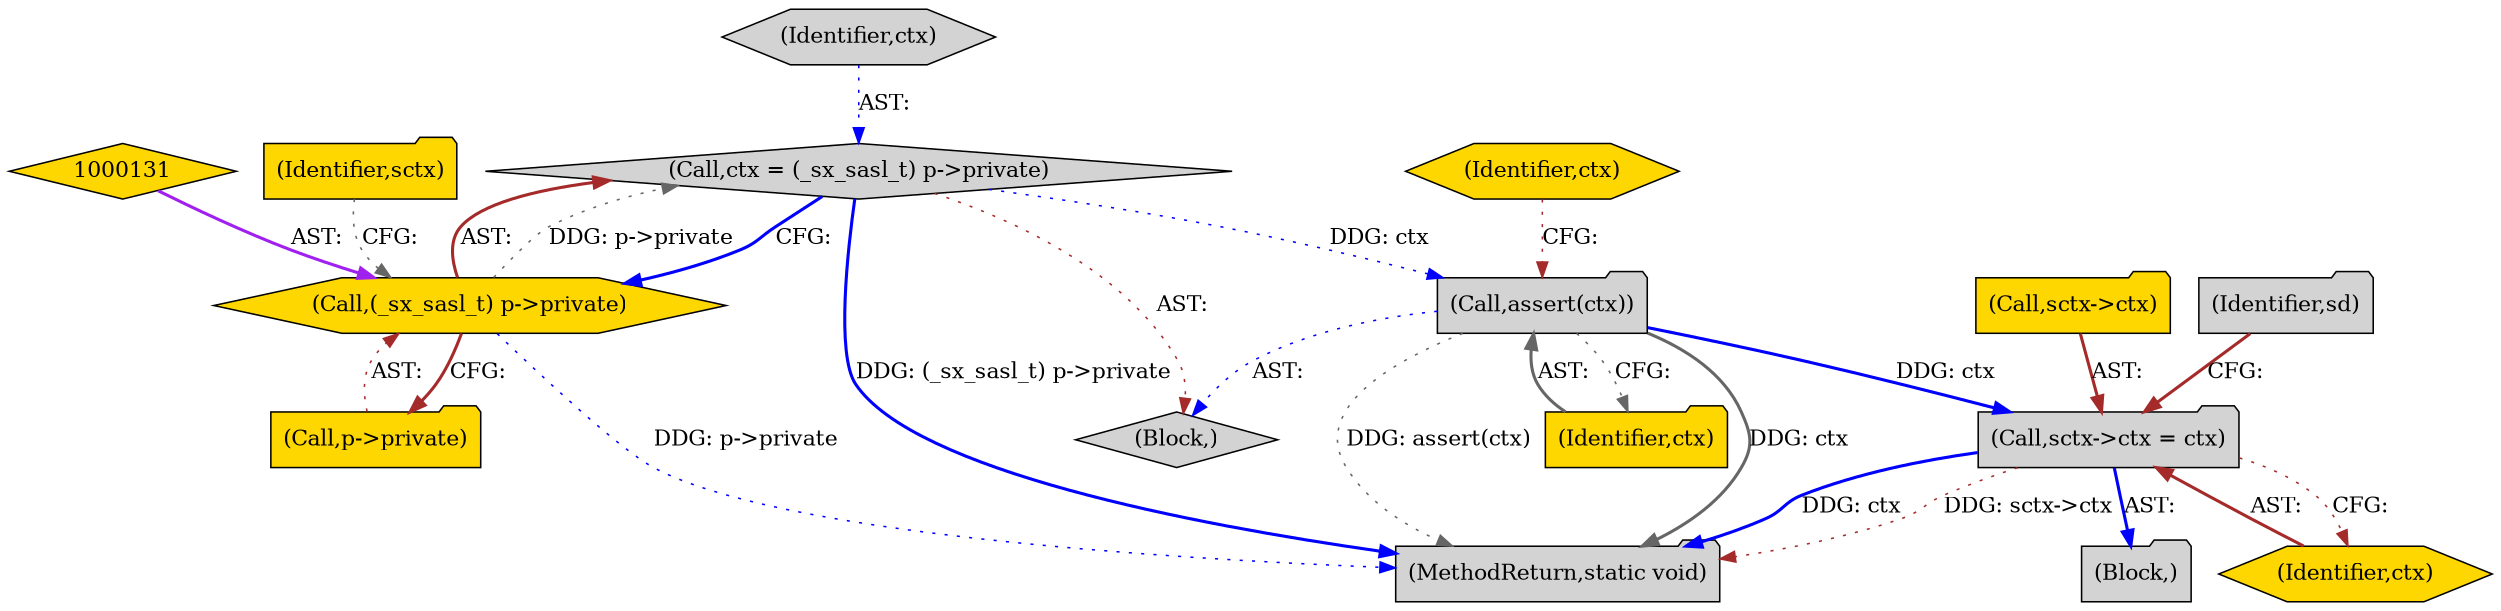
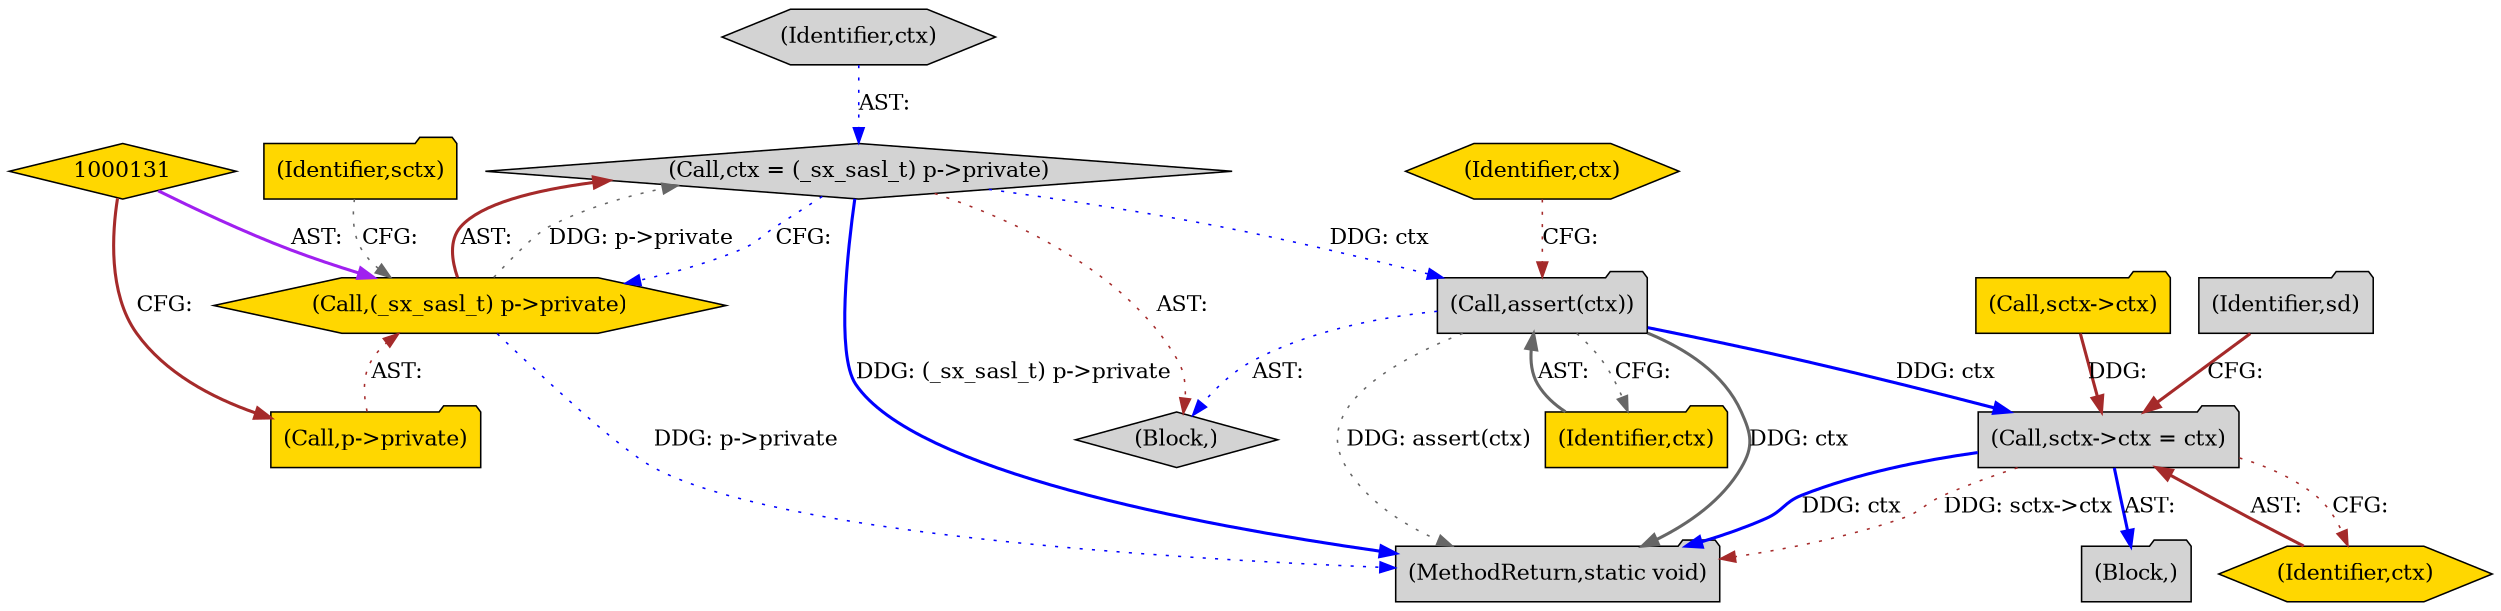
(737, 251) -> (737, 251)
(445, 369) -> (138, 336)
(2121, 373) -> (2121, 373)
